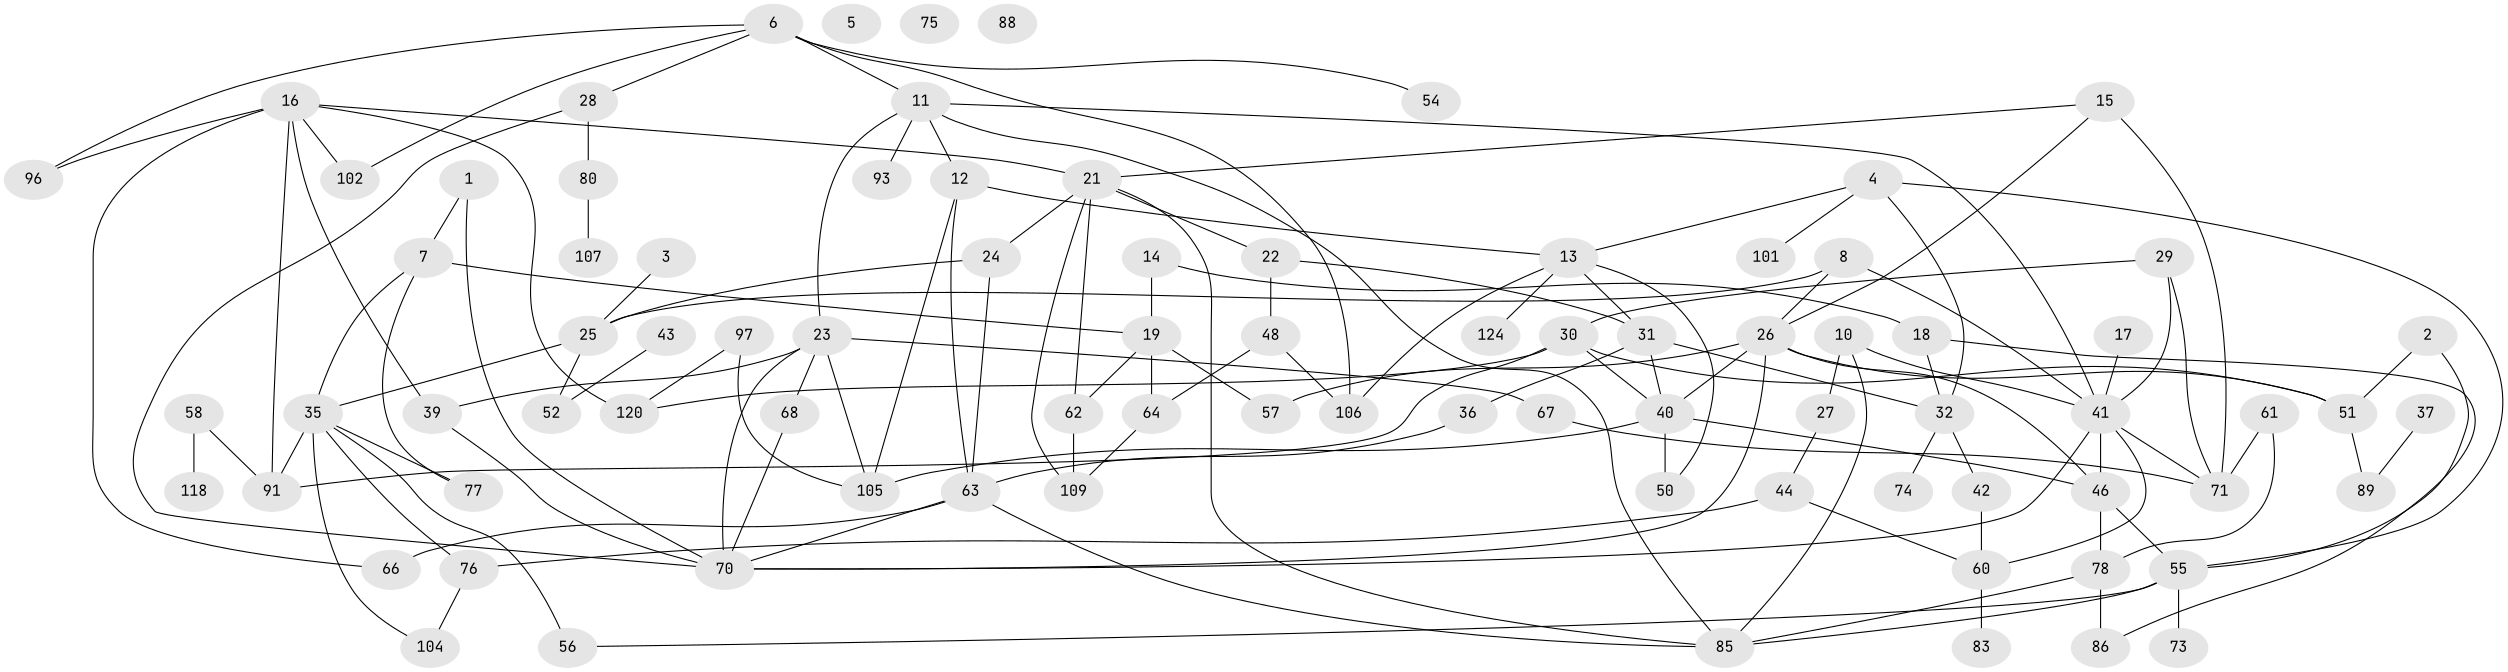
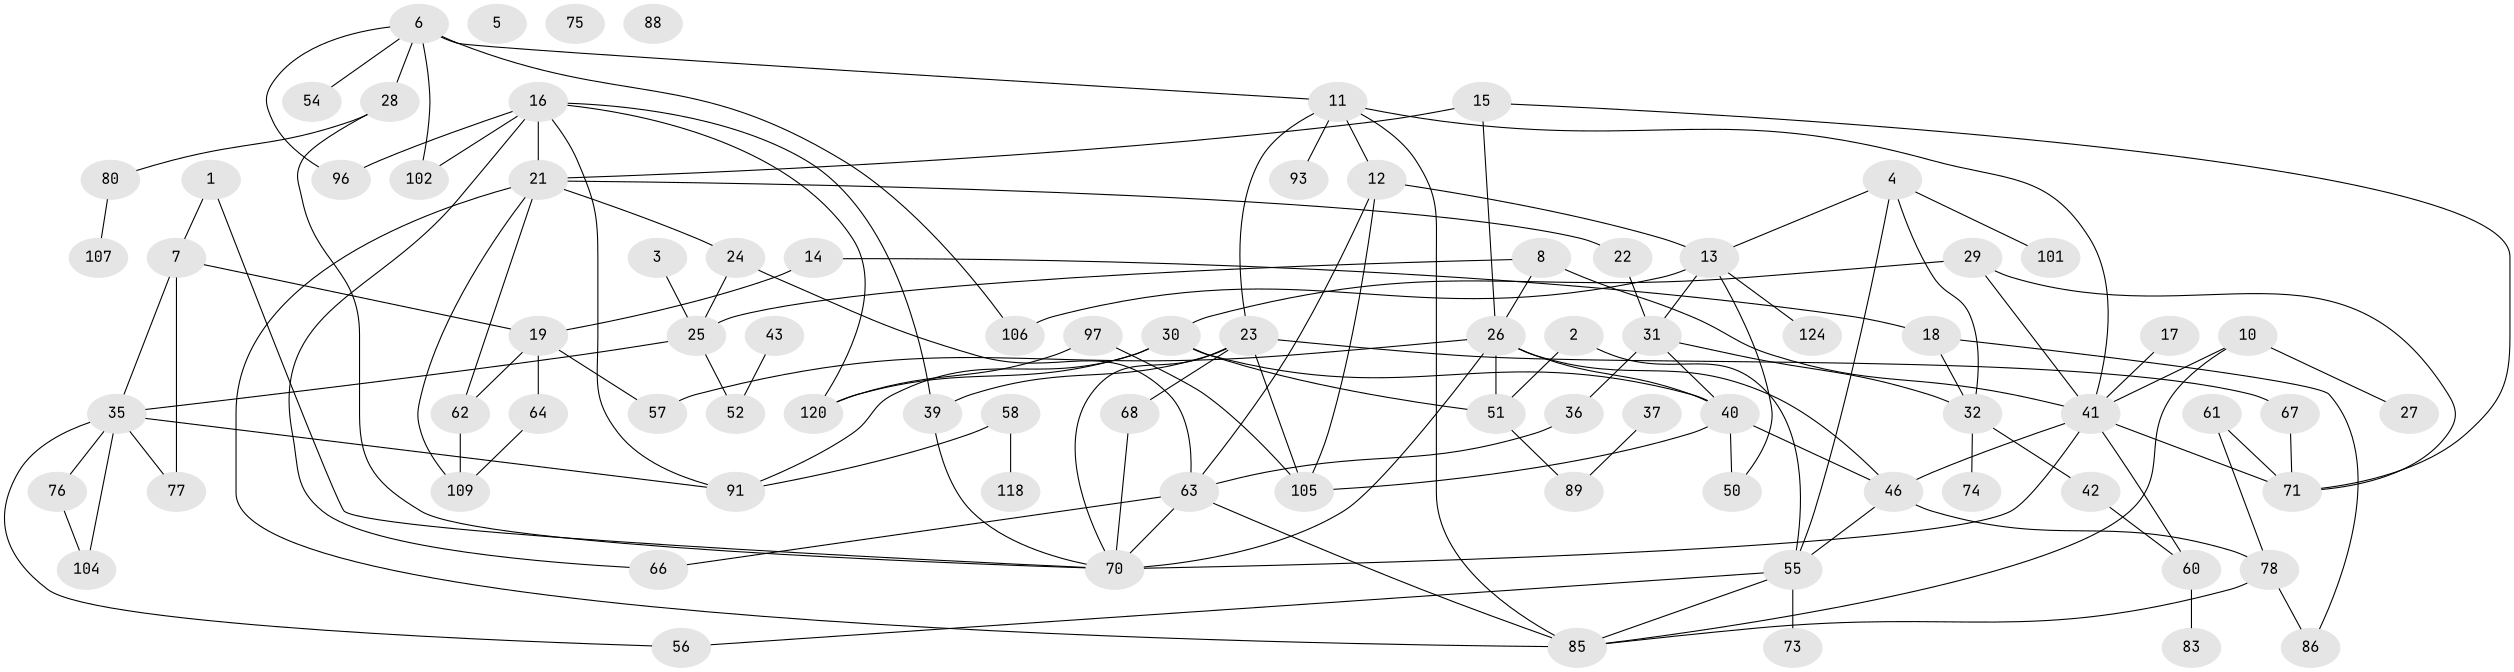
(1271, 336) -> none
(1784, 492) -> none
